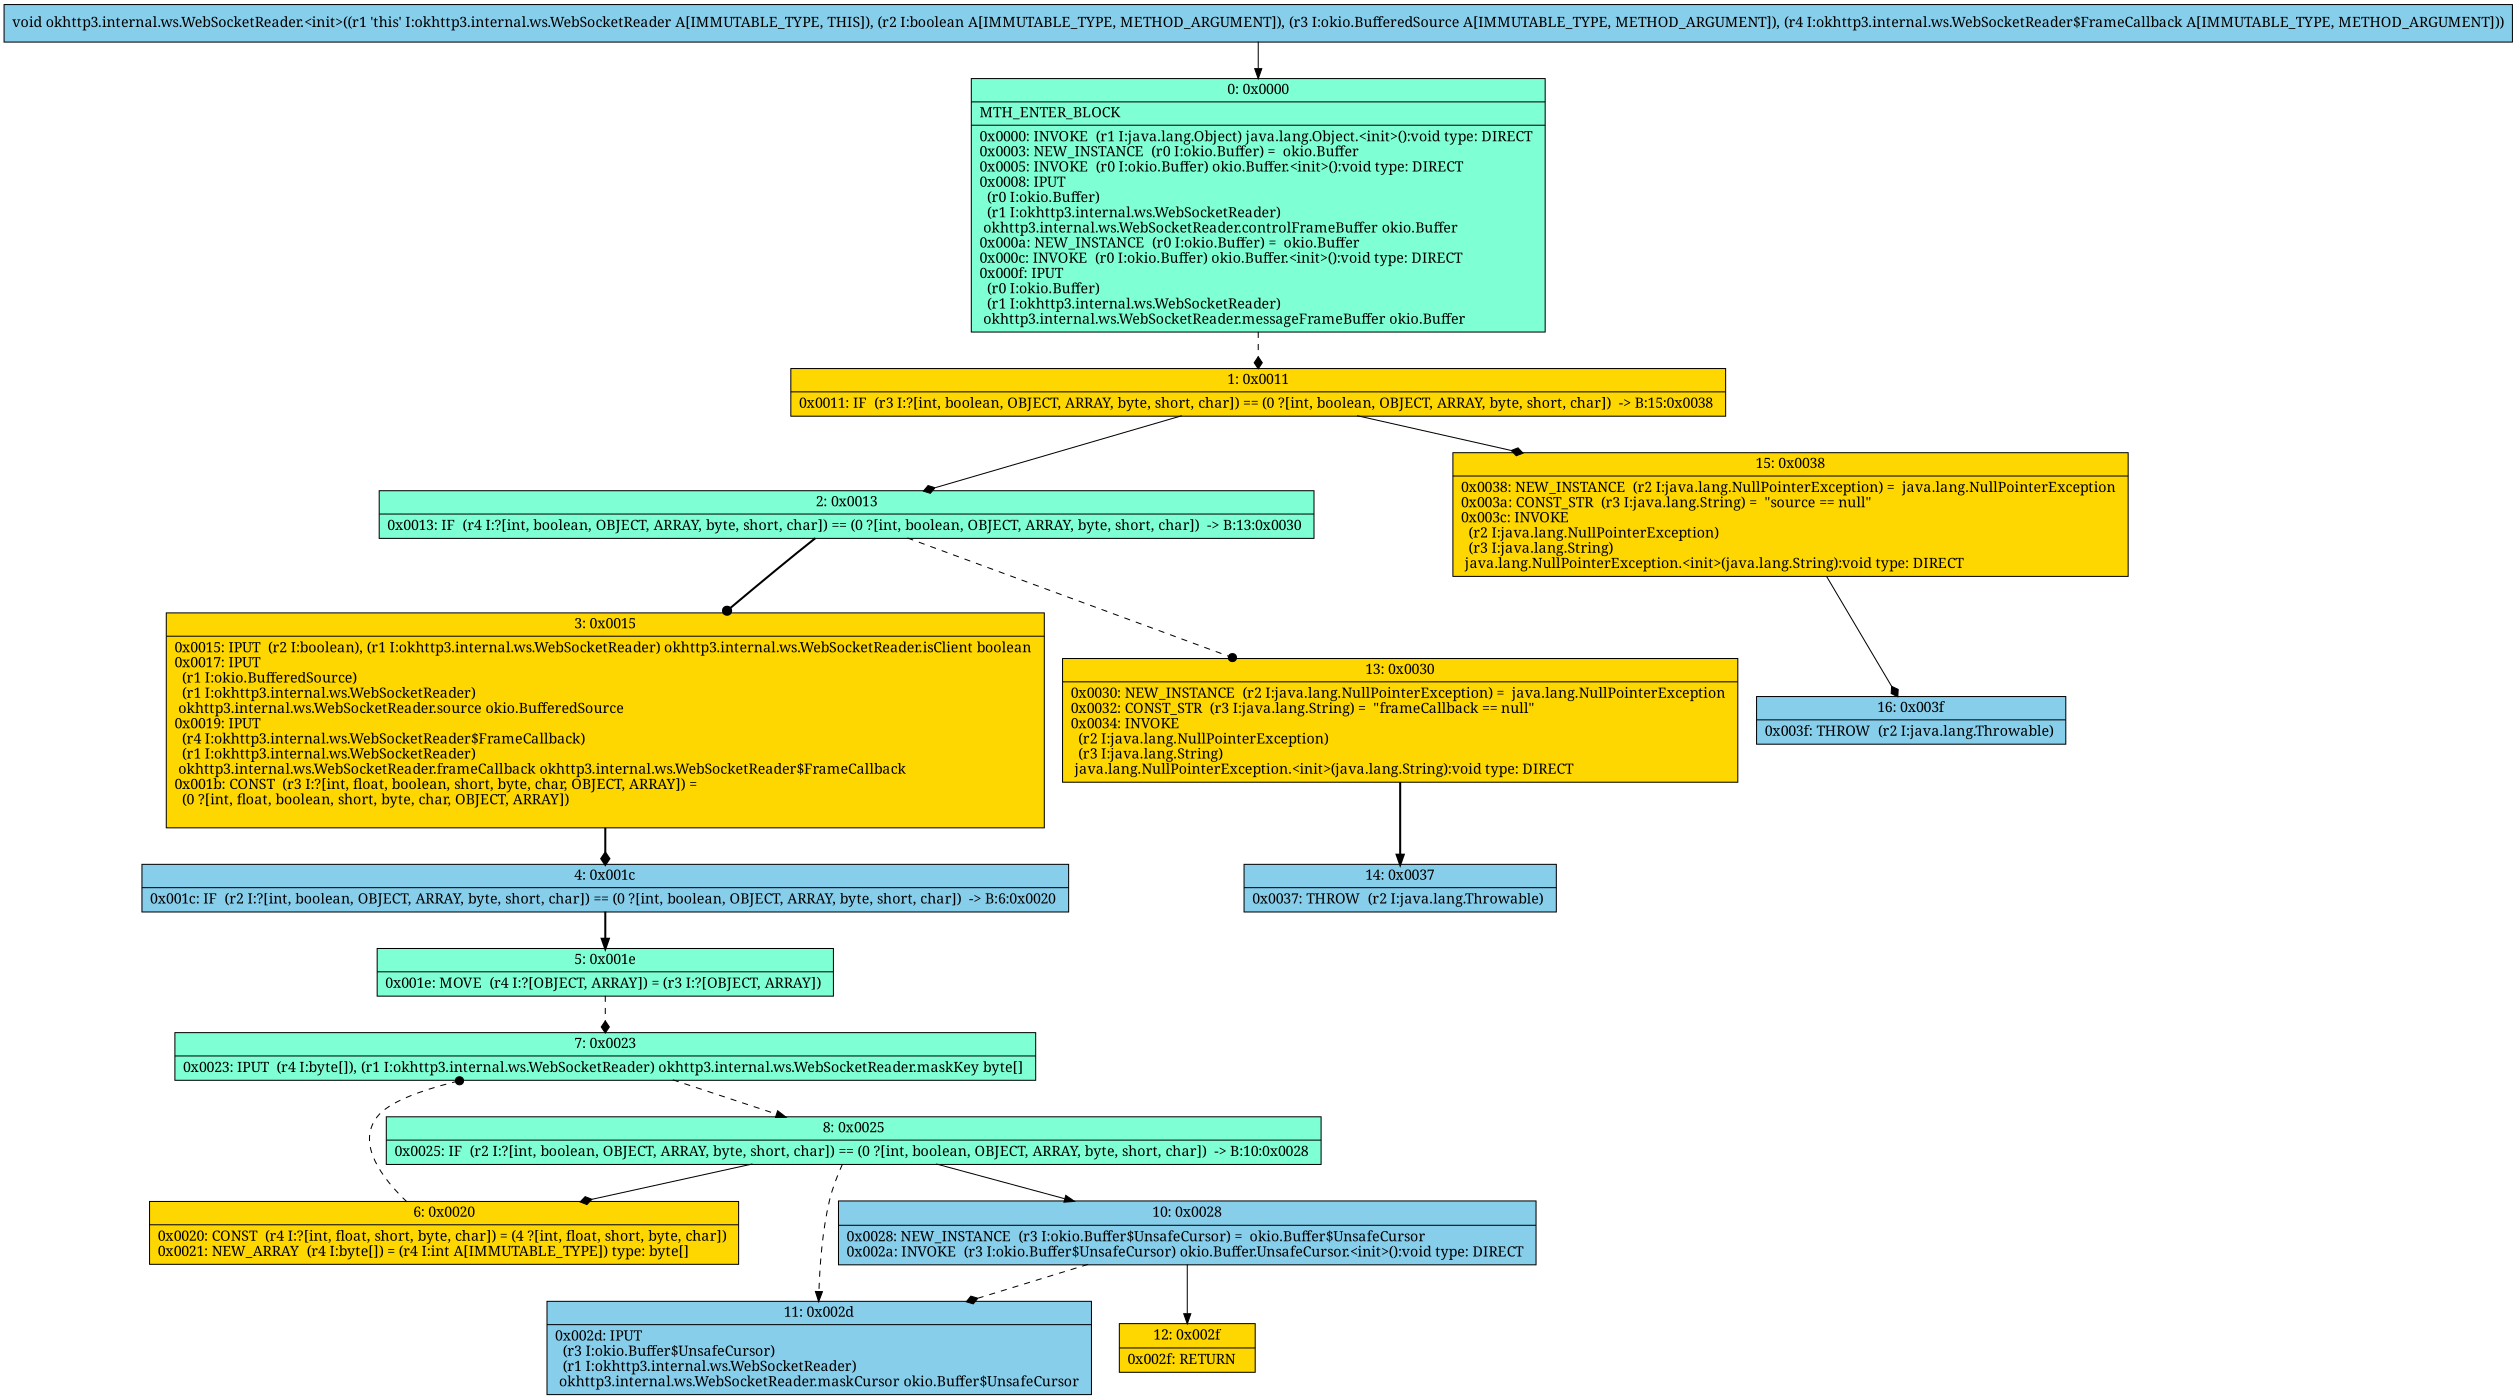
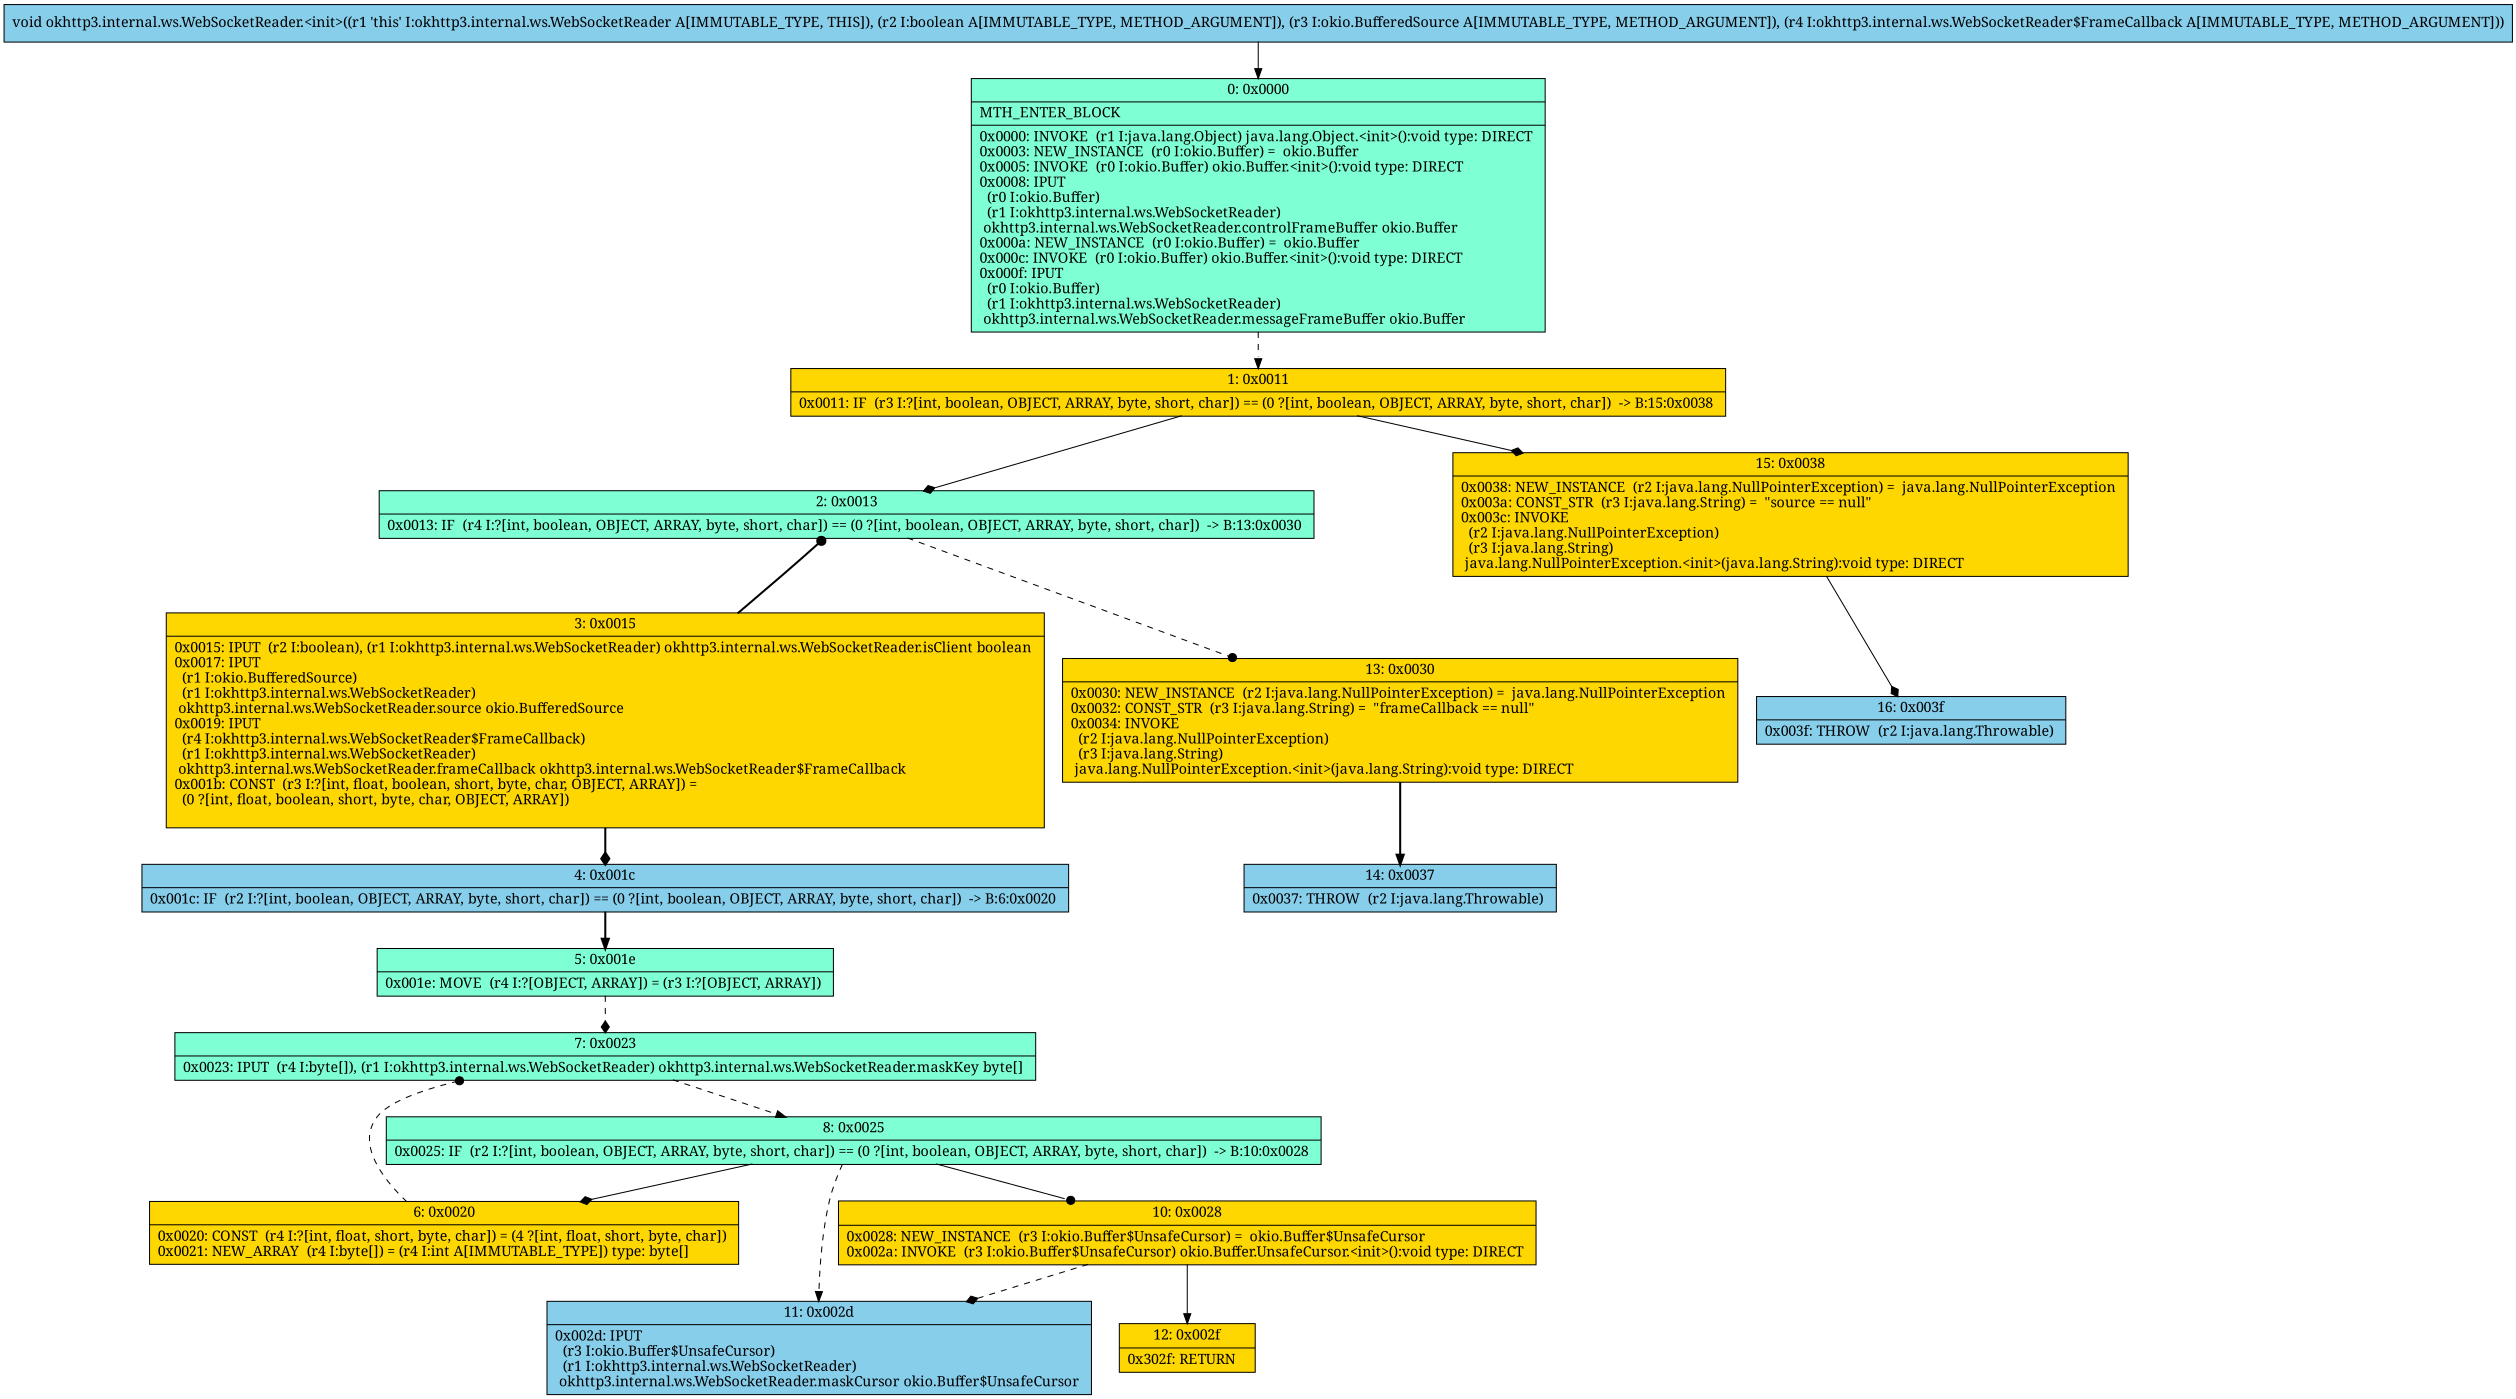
(1258, 344) -> (1258, 344)
(773, 573) -> (778, 579)
(1000, 1181) -> (1000, 1181)
(1187, 1233) -> (1187, 1233)
(1187, 1360) -> (1187, 1360)
